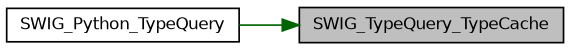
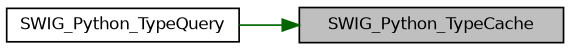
(431, 25) -> (431, 25)
